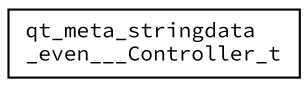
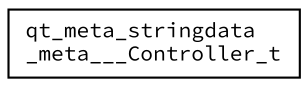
(154, 44) -> (154, 44)
